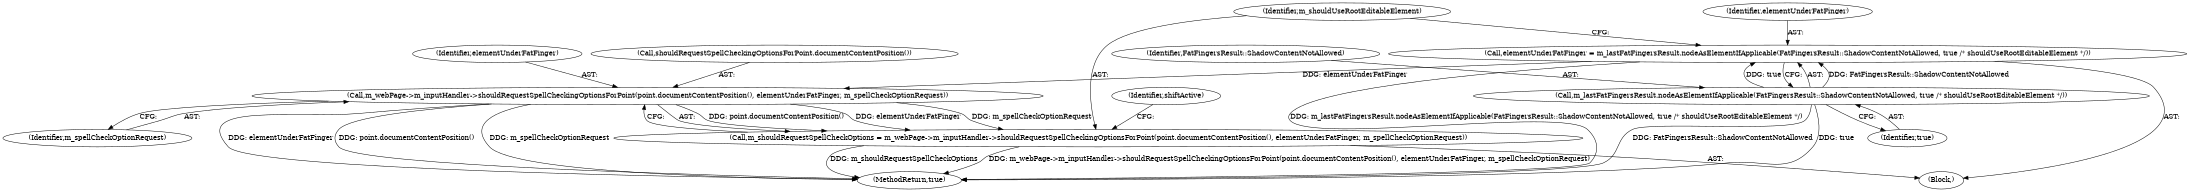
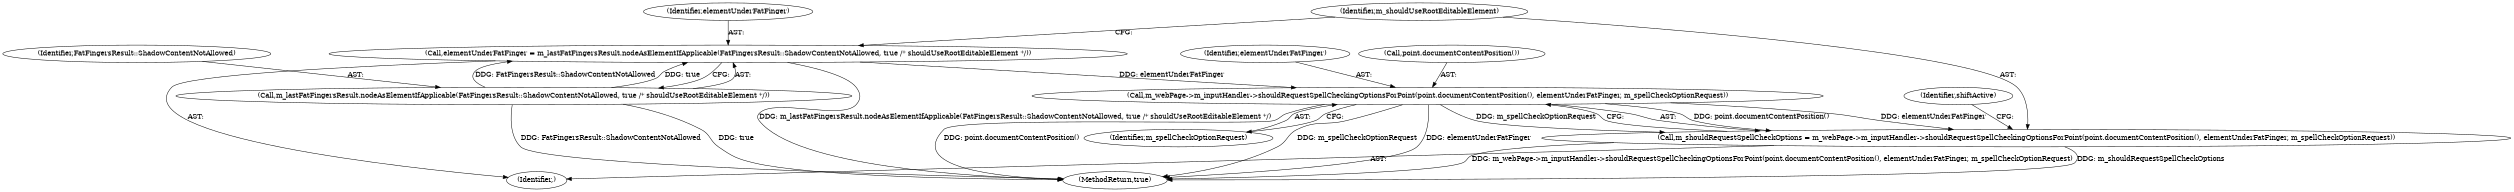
(775, 54) -> (1452, 54)
(1907, 138) -> none
(1941, 180) -> (537, 180)
